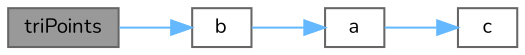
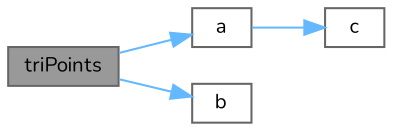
(278, 28) -> (145, 46)
